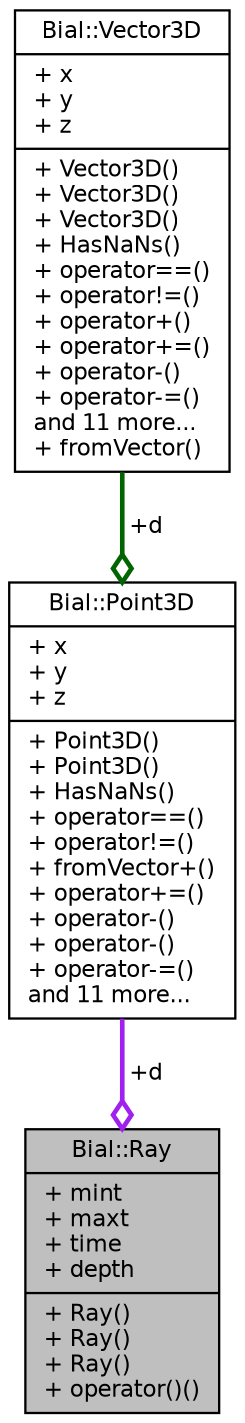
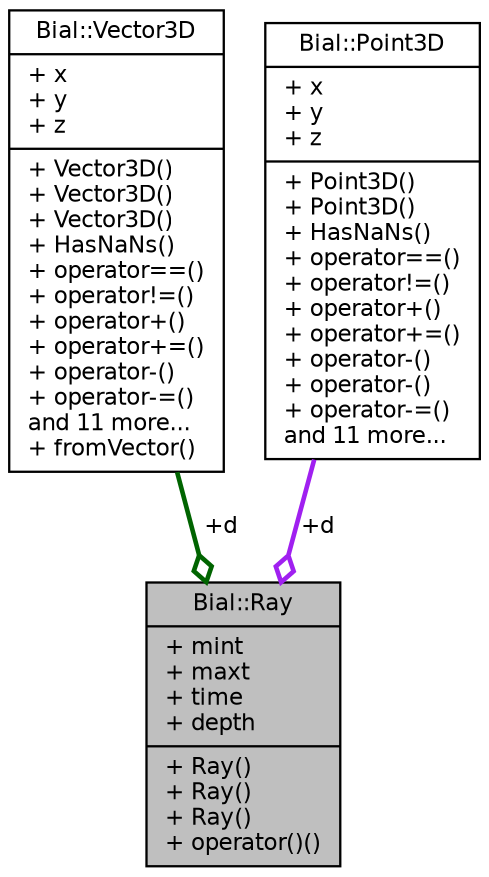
(122, 513) -> (188, 513)
(122, 869) -> (363, 309)
